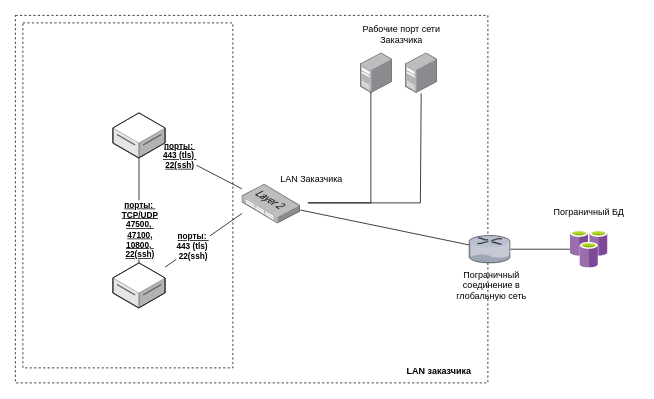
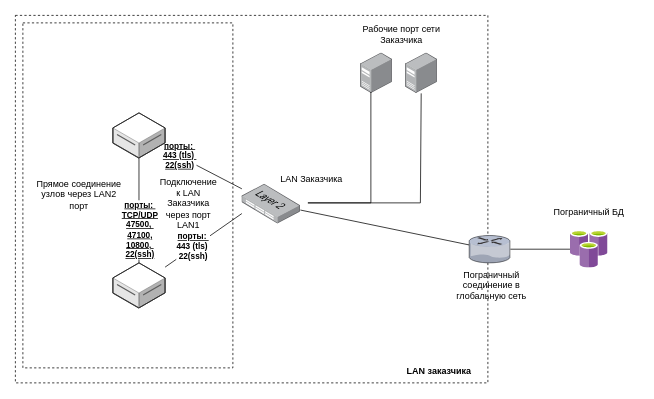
none -> (79, 194)
none -> (189, 203)
